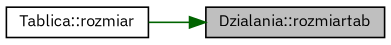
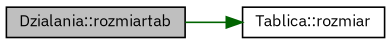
(169, 22) -> (206, 22)
